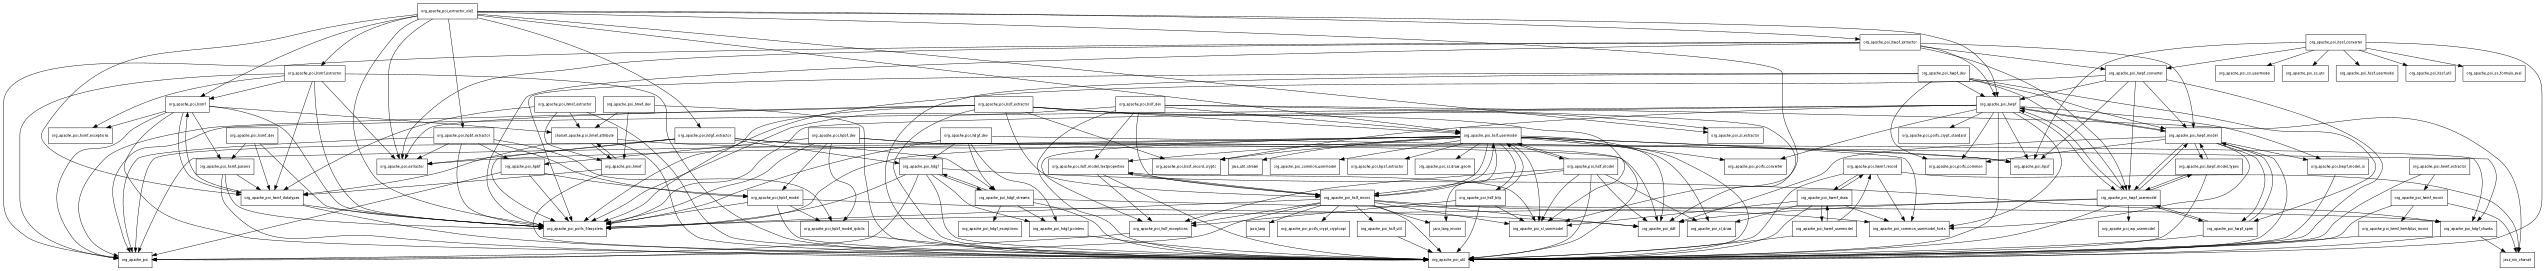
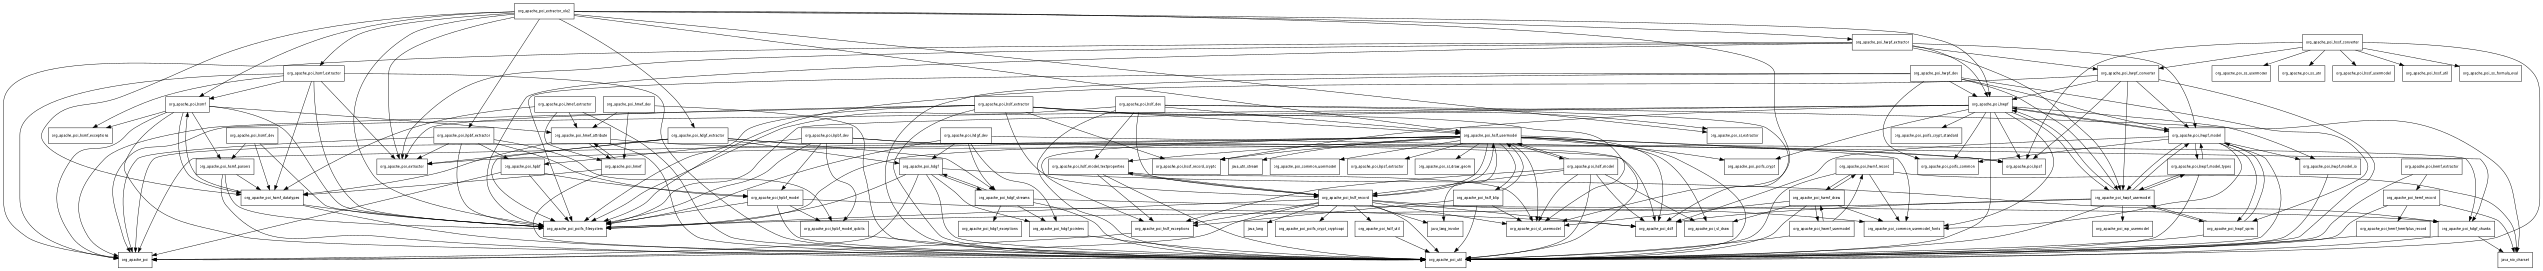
(584, 136) -> (581, 136)
(1755, 167) -> (1752, 167)
